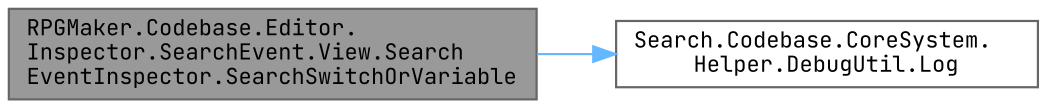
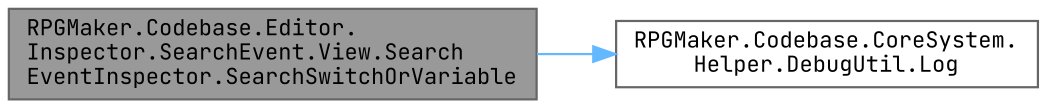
(827, 54) -> (827, 54)
